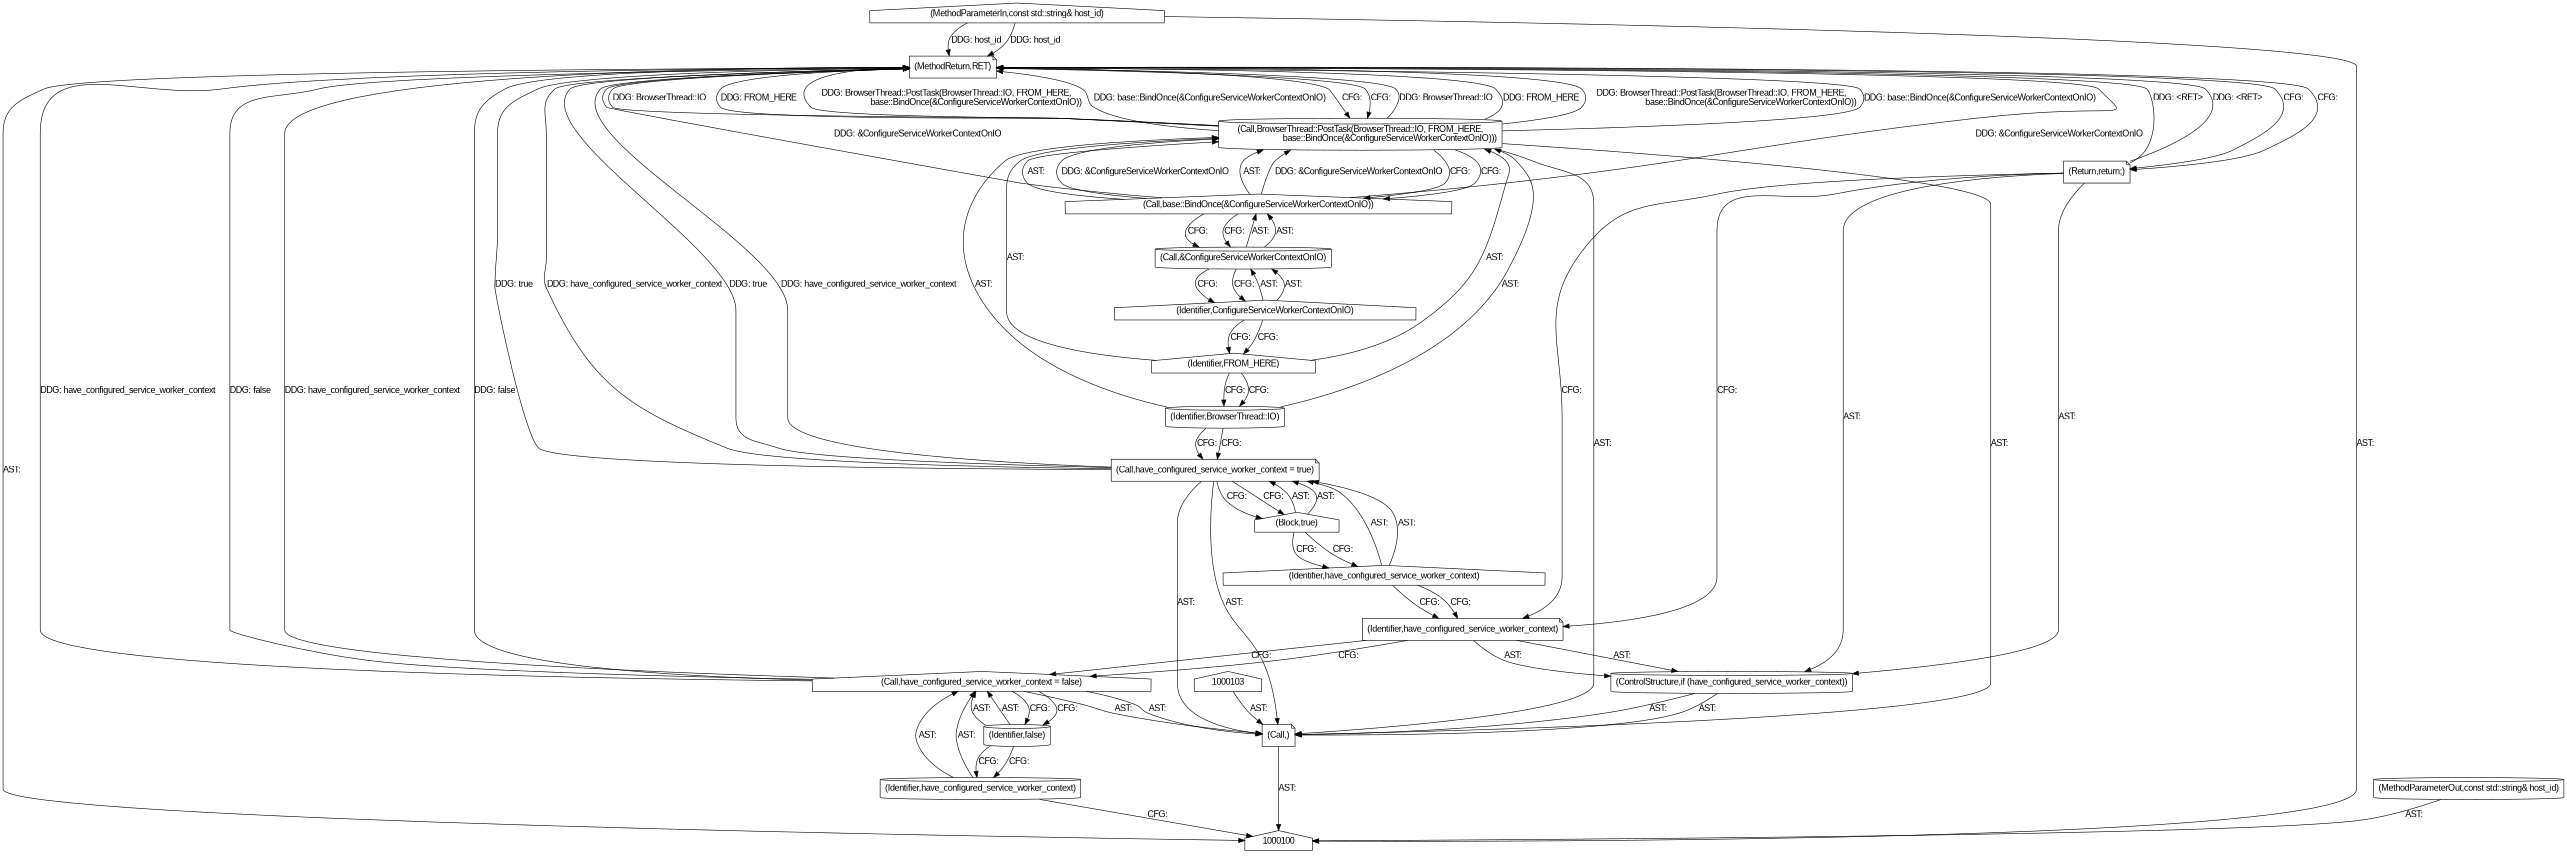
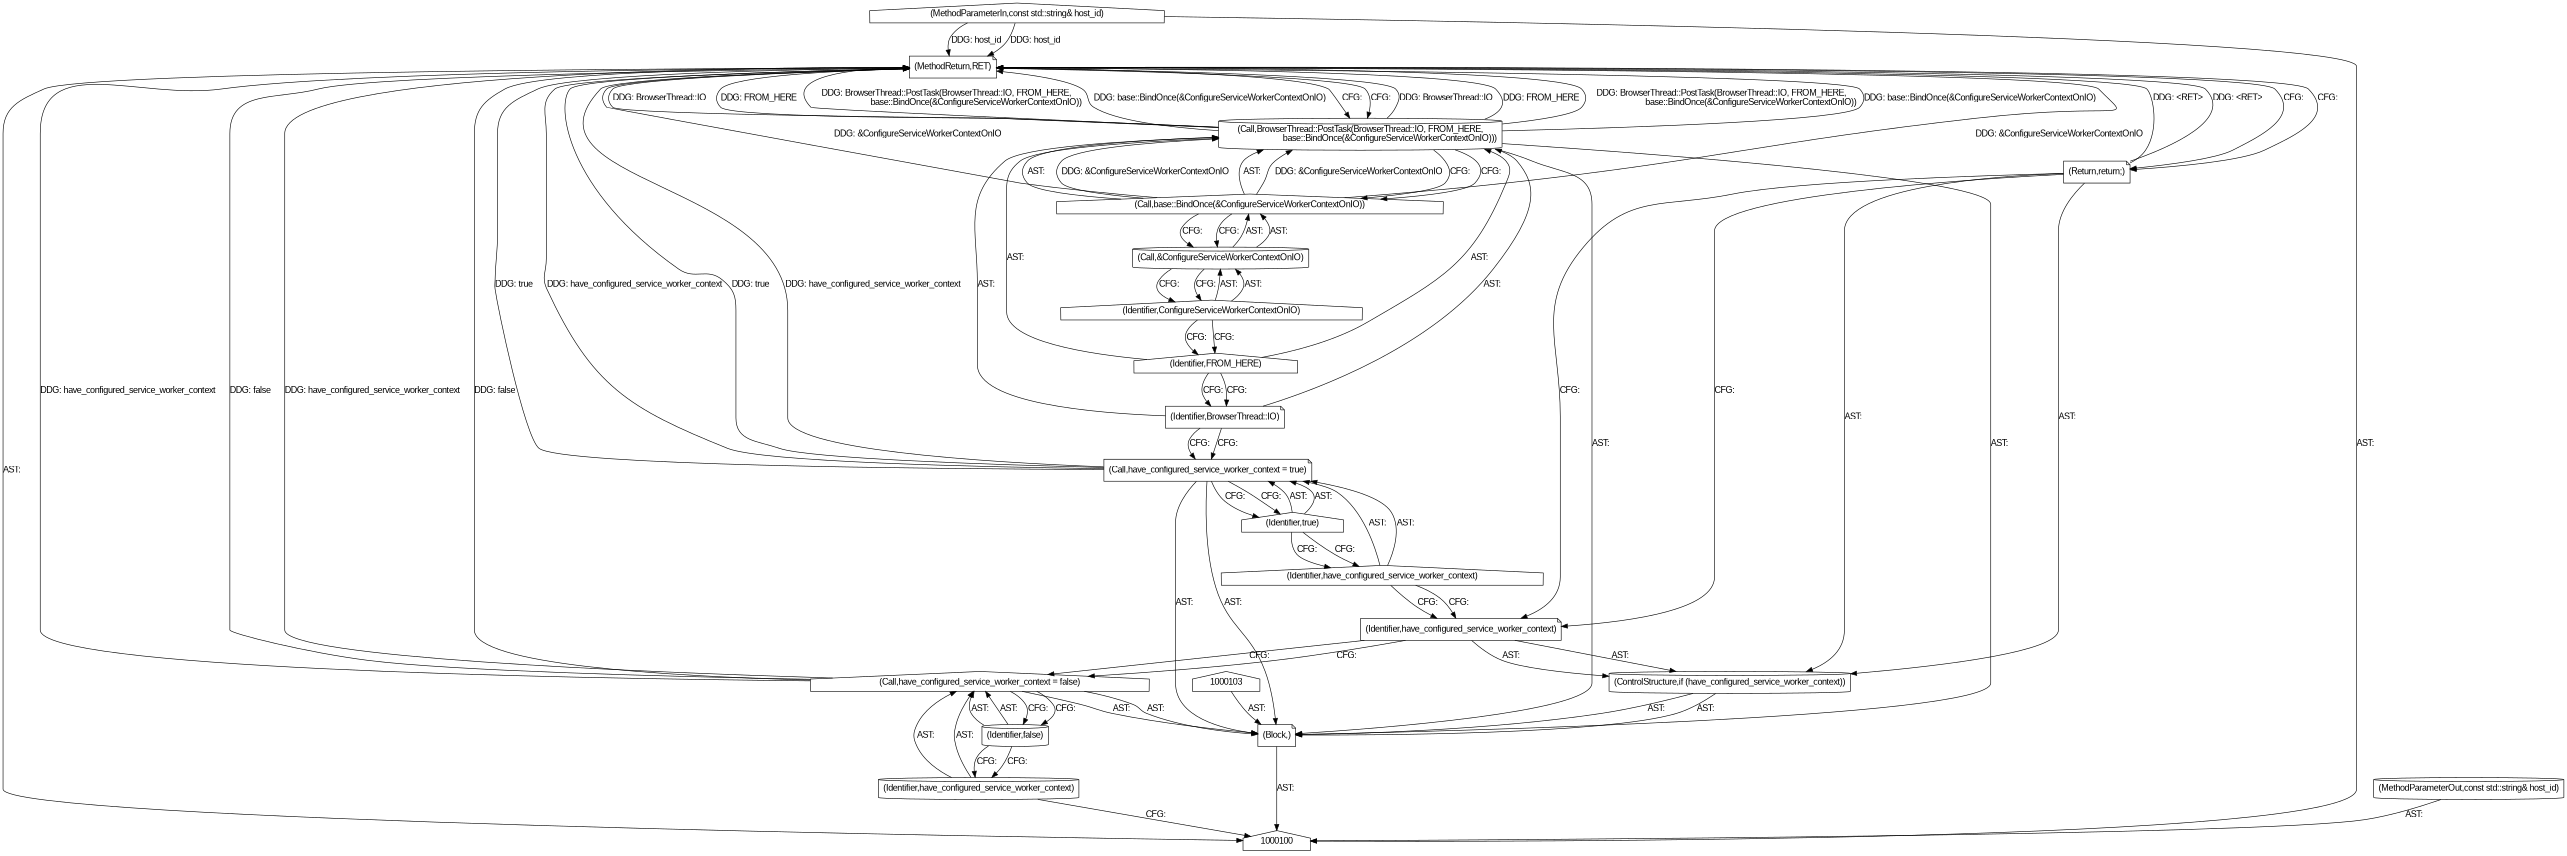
(1225, 417) -> (1225, 417)
(1297, 523) -> (1293, 523)
(1279, 735) -> (1277, 735)
